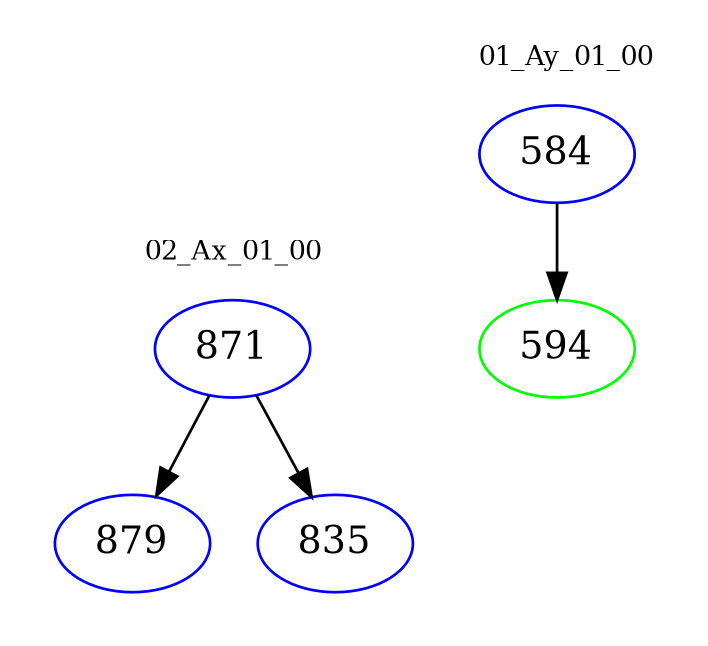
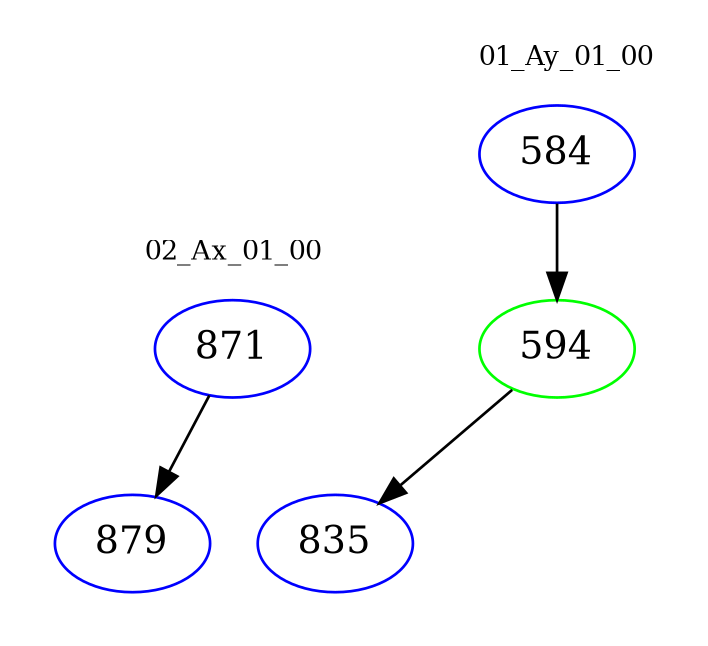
(277, 434) -> (456, 438)
